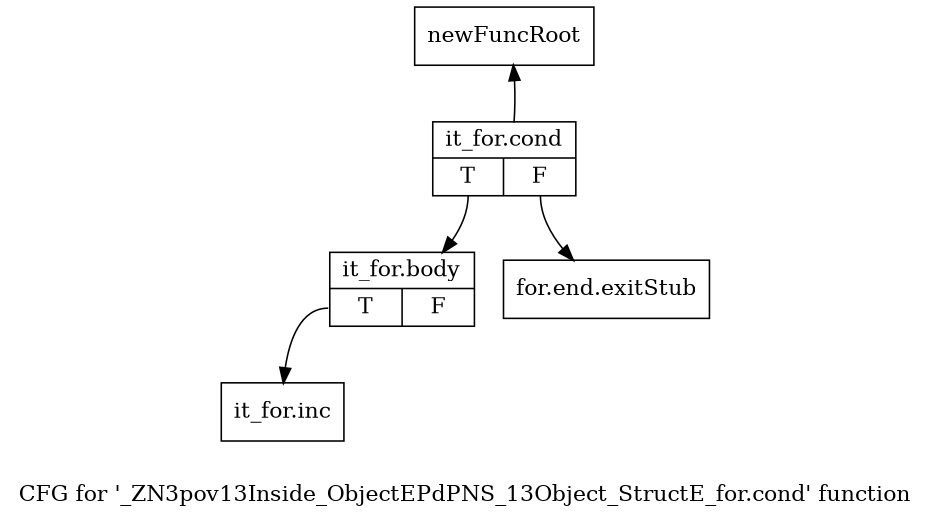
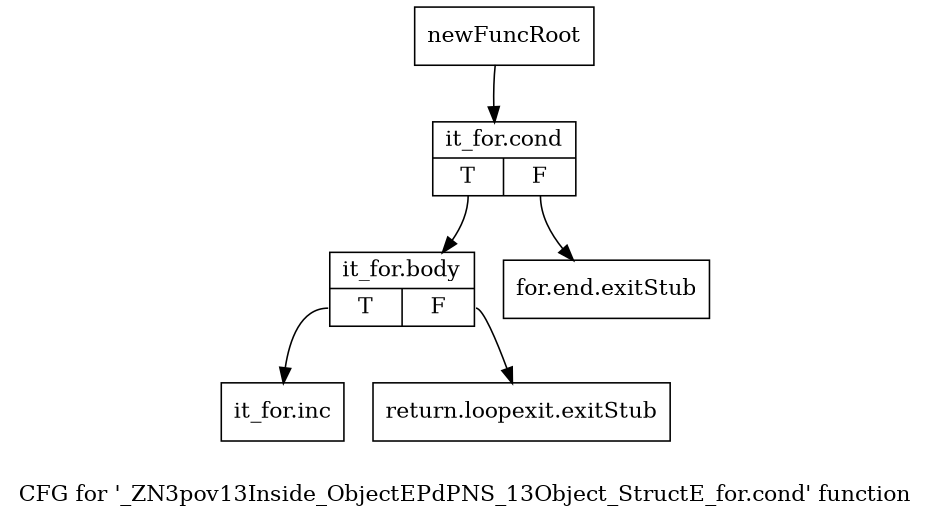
(515, 102) -> (494, 86)
none -> (522, 412)
